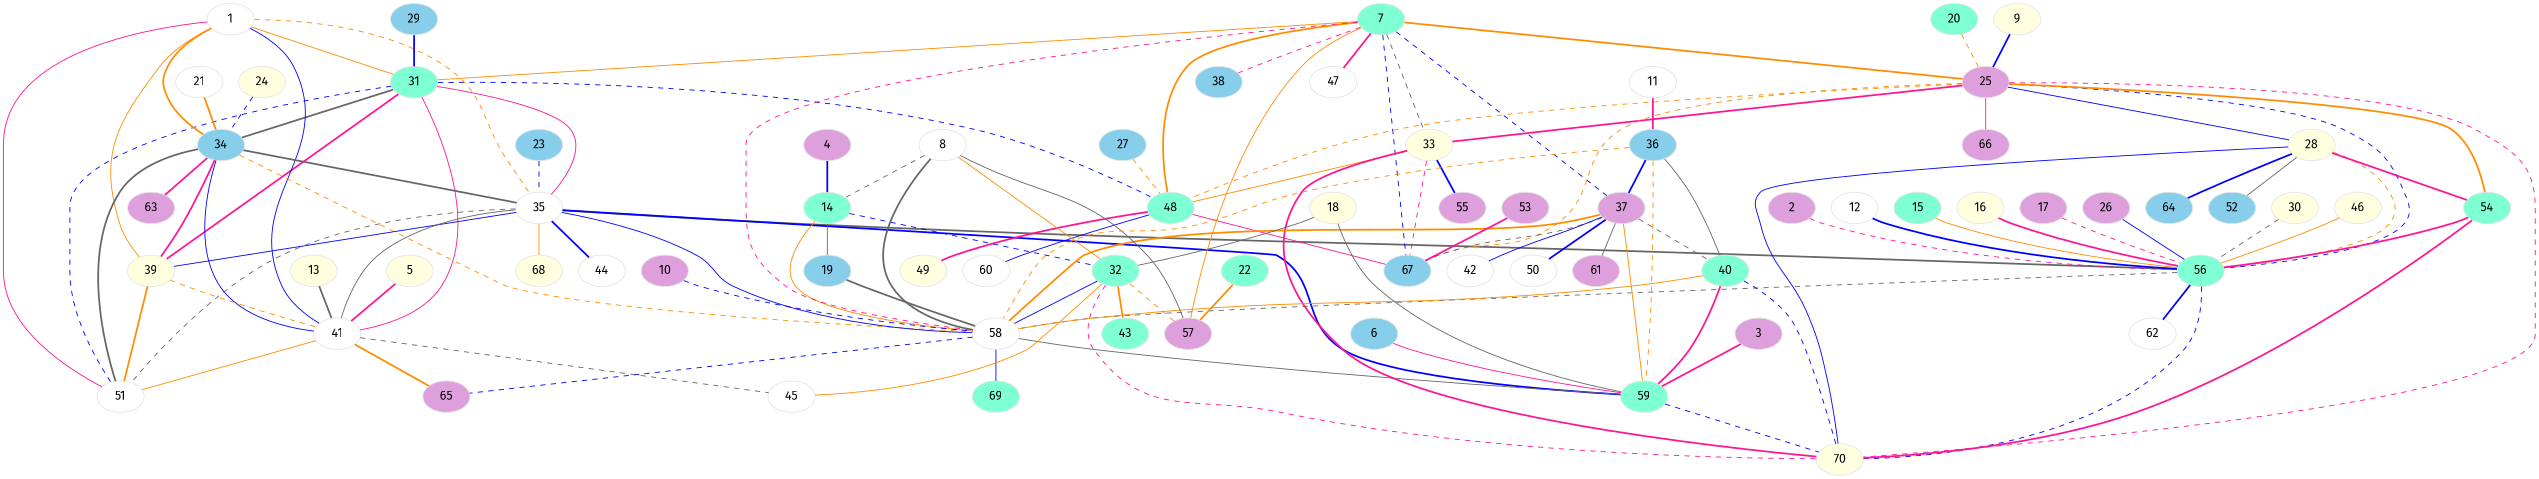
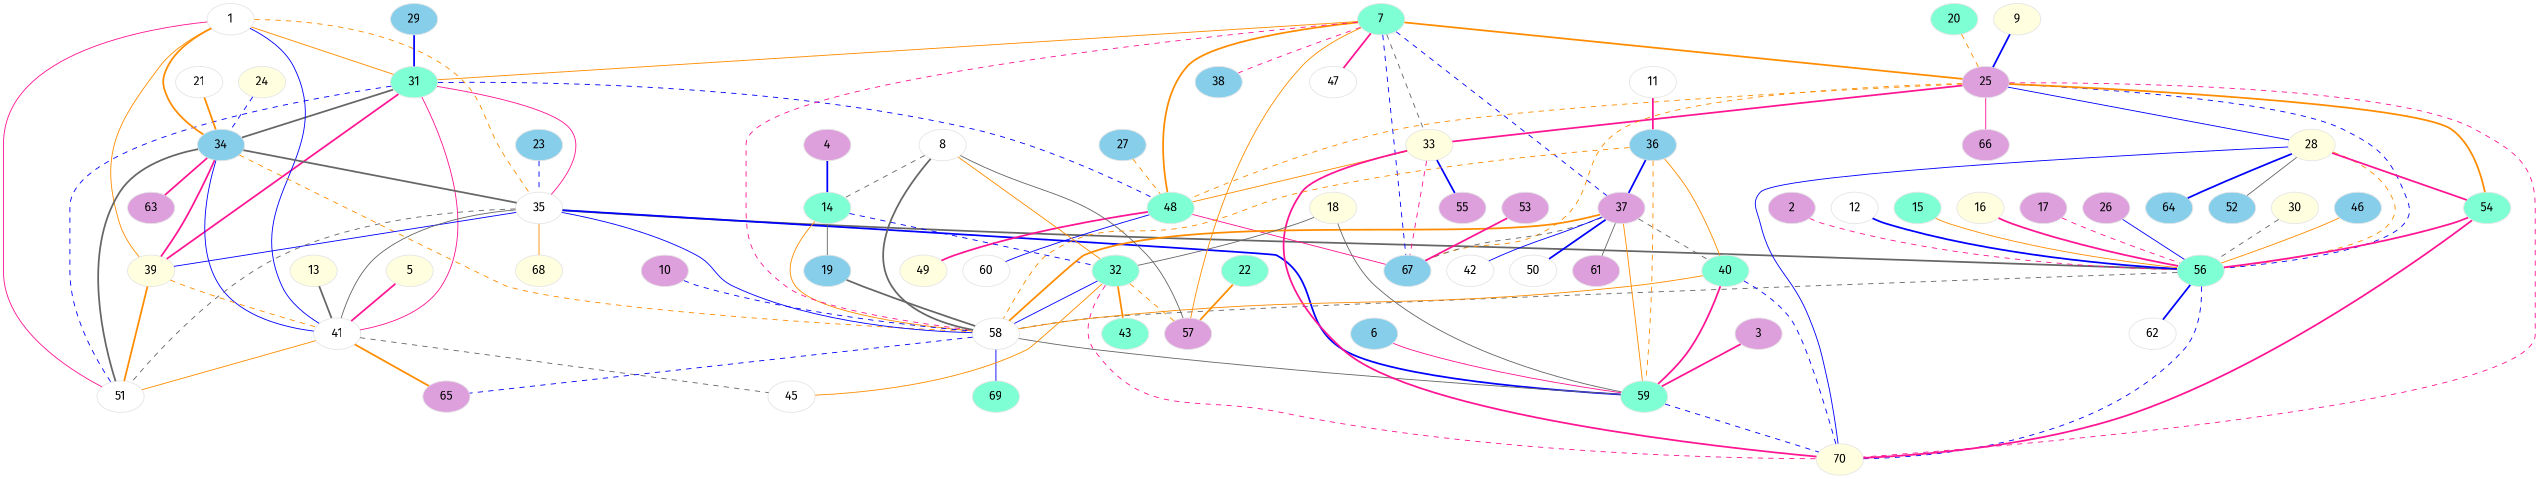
(1697, 205) -> (1697, 205)
(2358, 208) -> (2358, 208)
(602, 271) -> none
